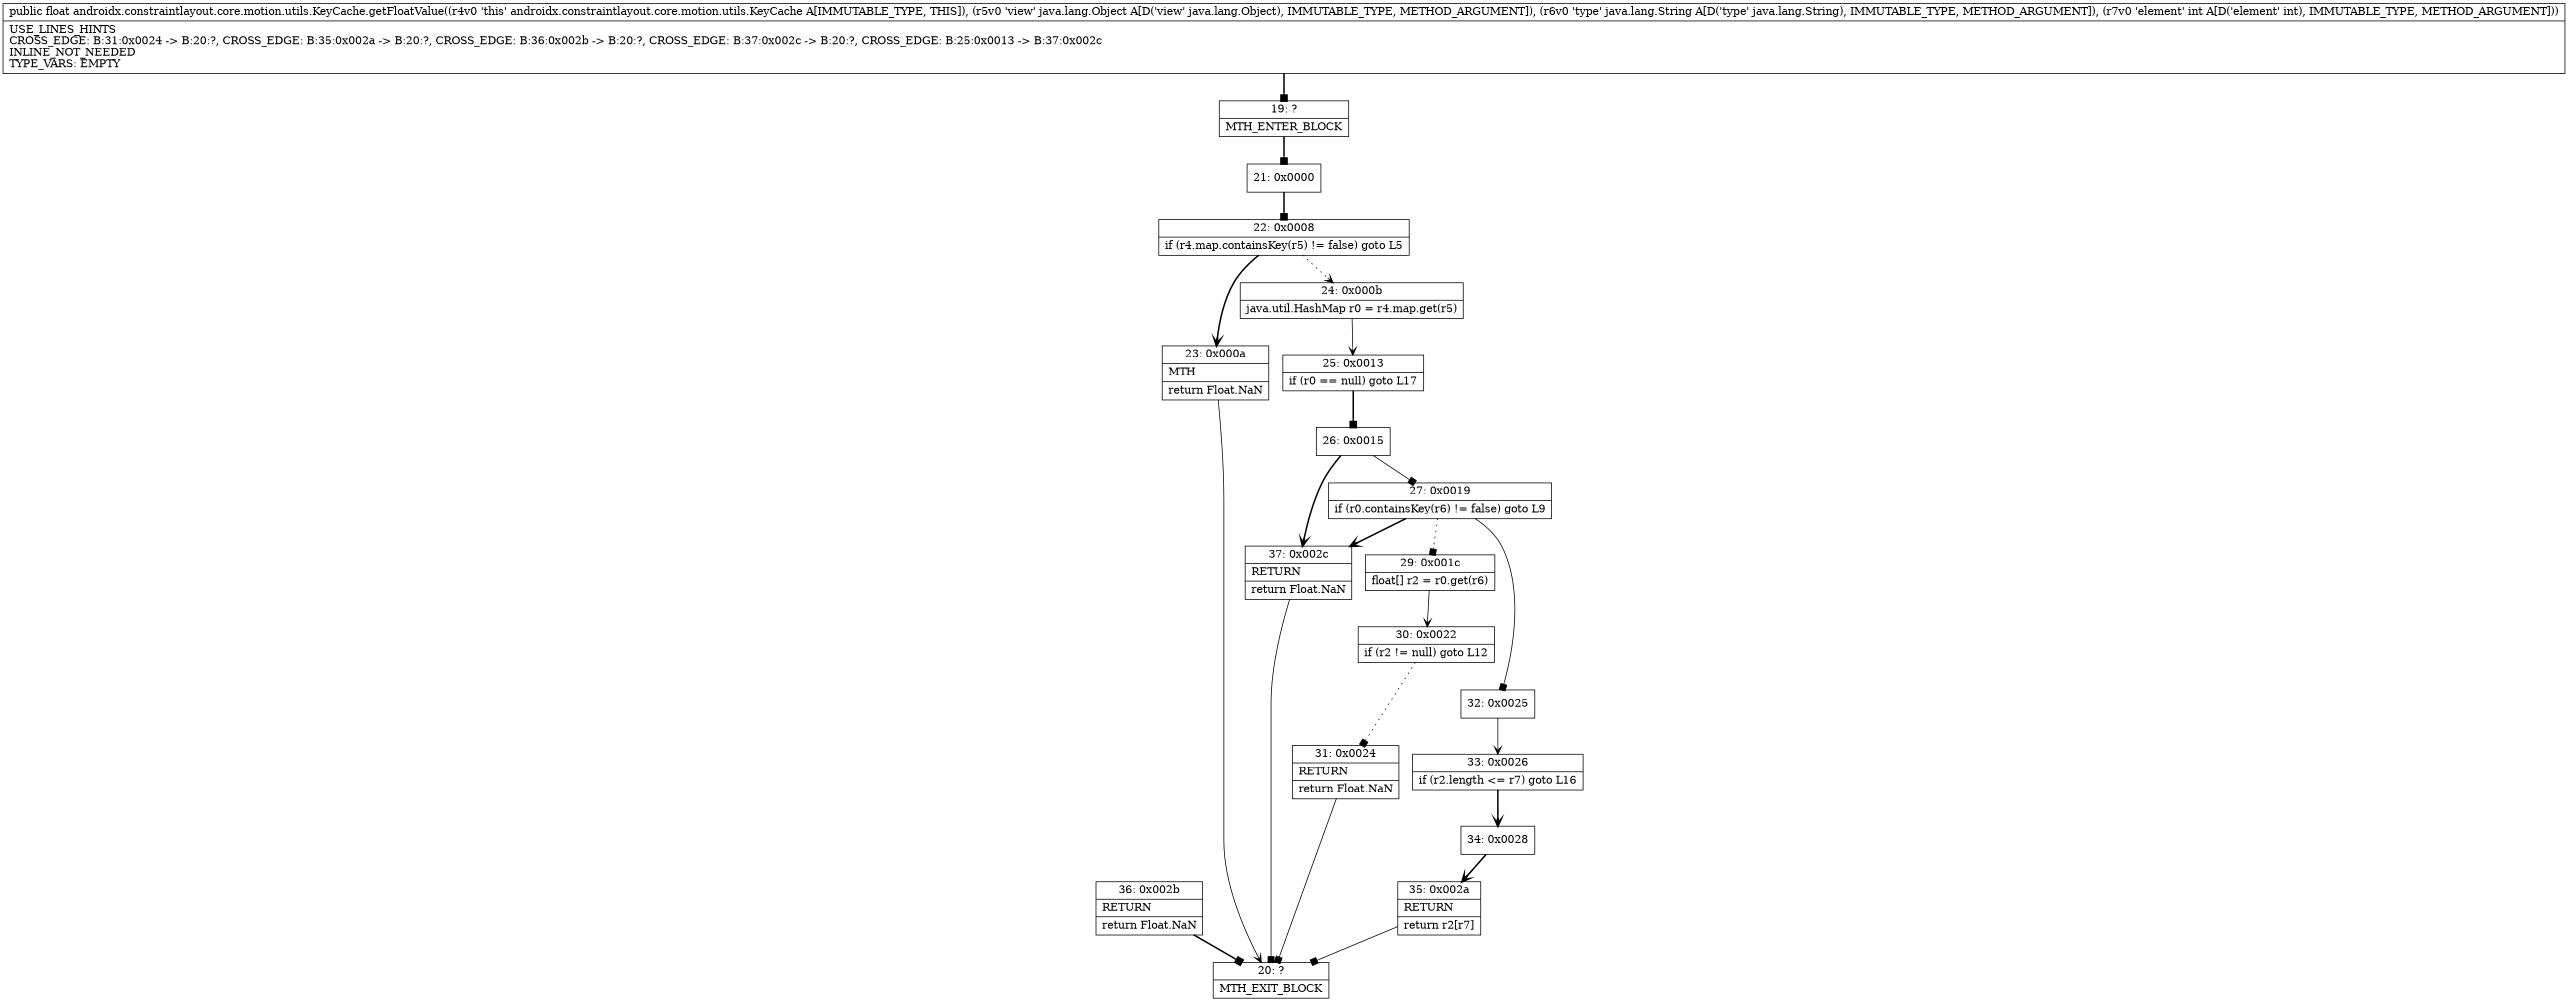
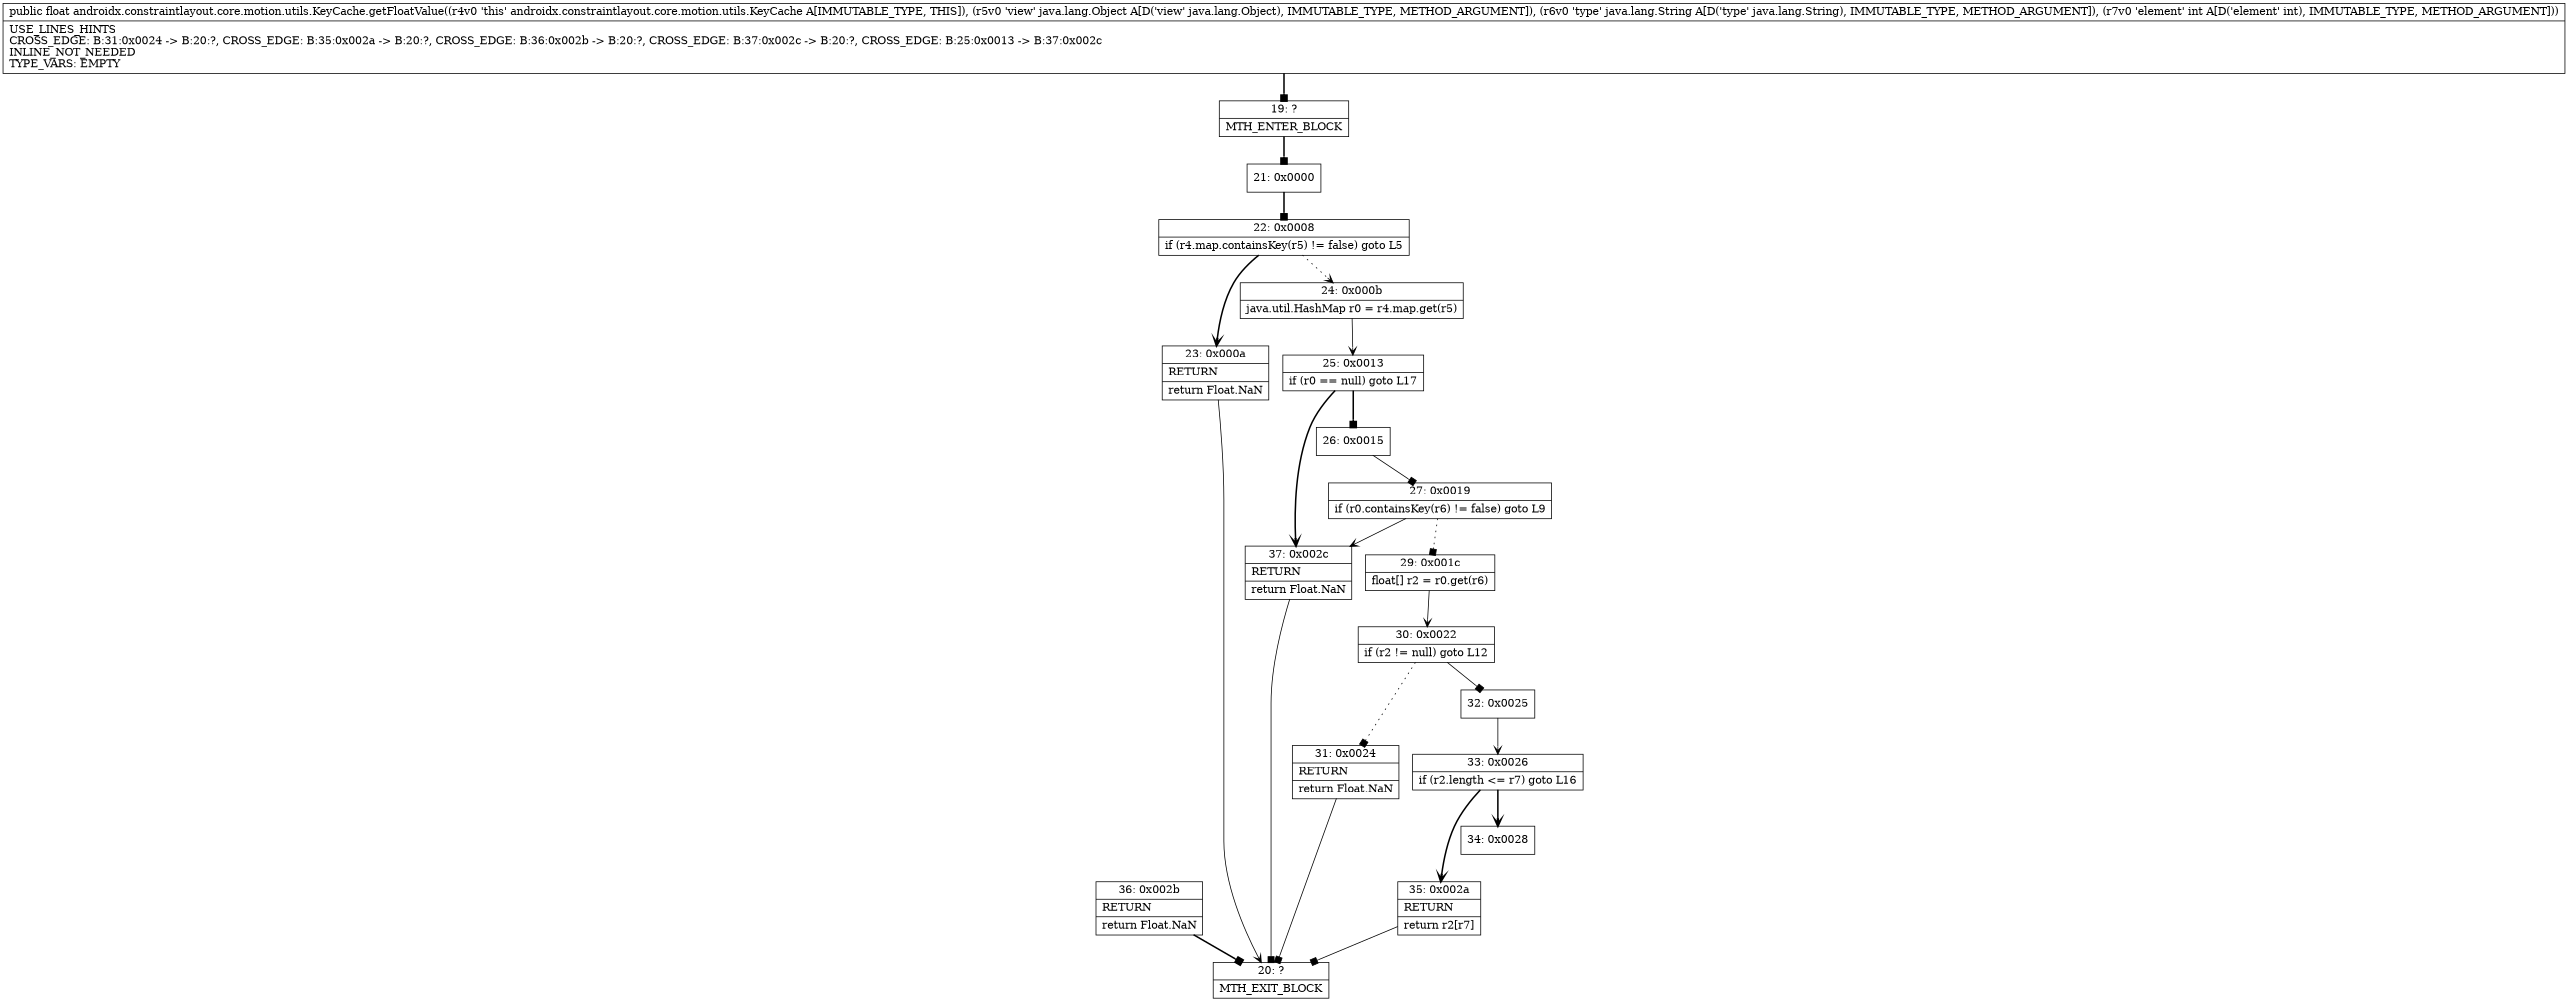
(1182, 372) -> (1193, 372)
(1317, 494) -> (1301, 460)
(1381, 531) -> (1381, 531)
(1514, 594) -> (1461, 674)
(1477, 865) -> (1453, 829)
